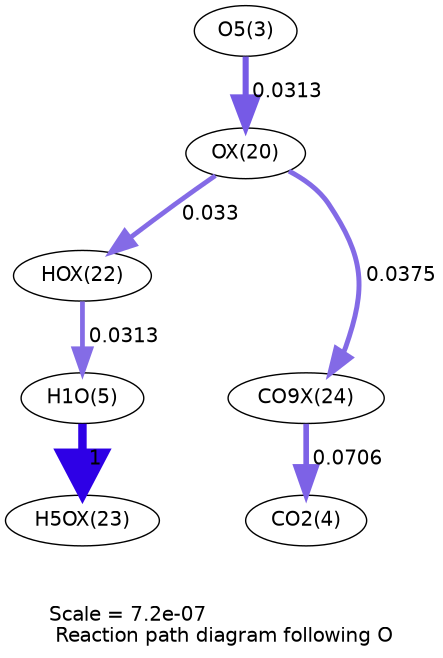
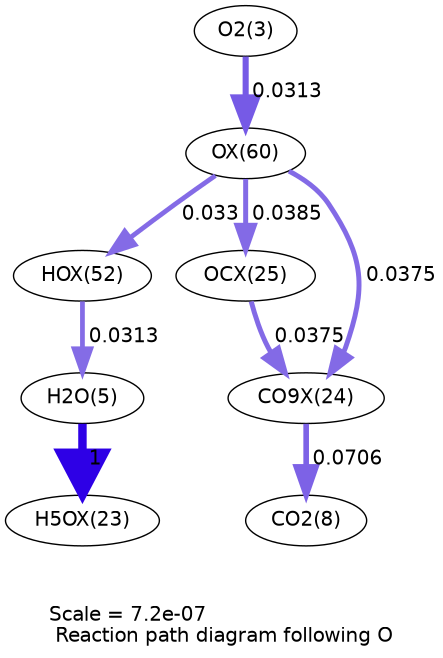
(246, 31) -> (246, 31)
(246, 153) -> (246, 153)
(82, 276) -> (82, 276)
none -> (246, 276)
(82, 398) -> (82, 398)
(306, 521) -> (306, 521)
